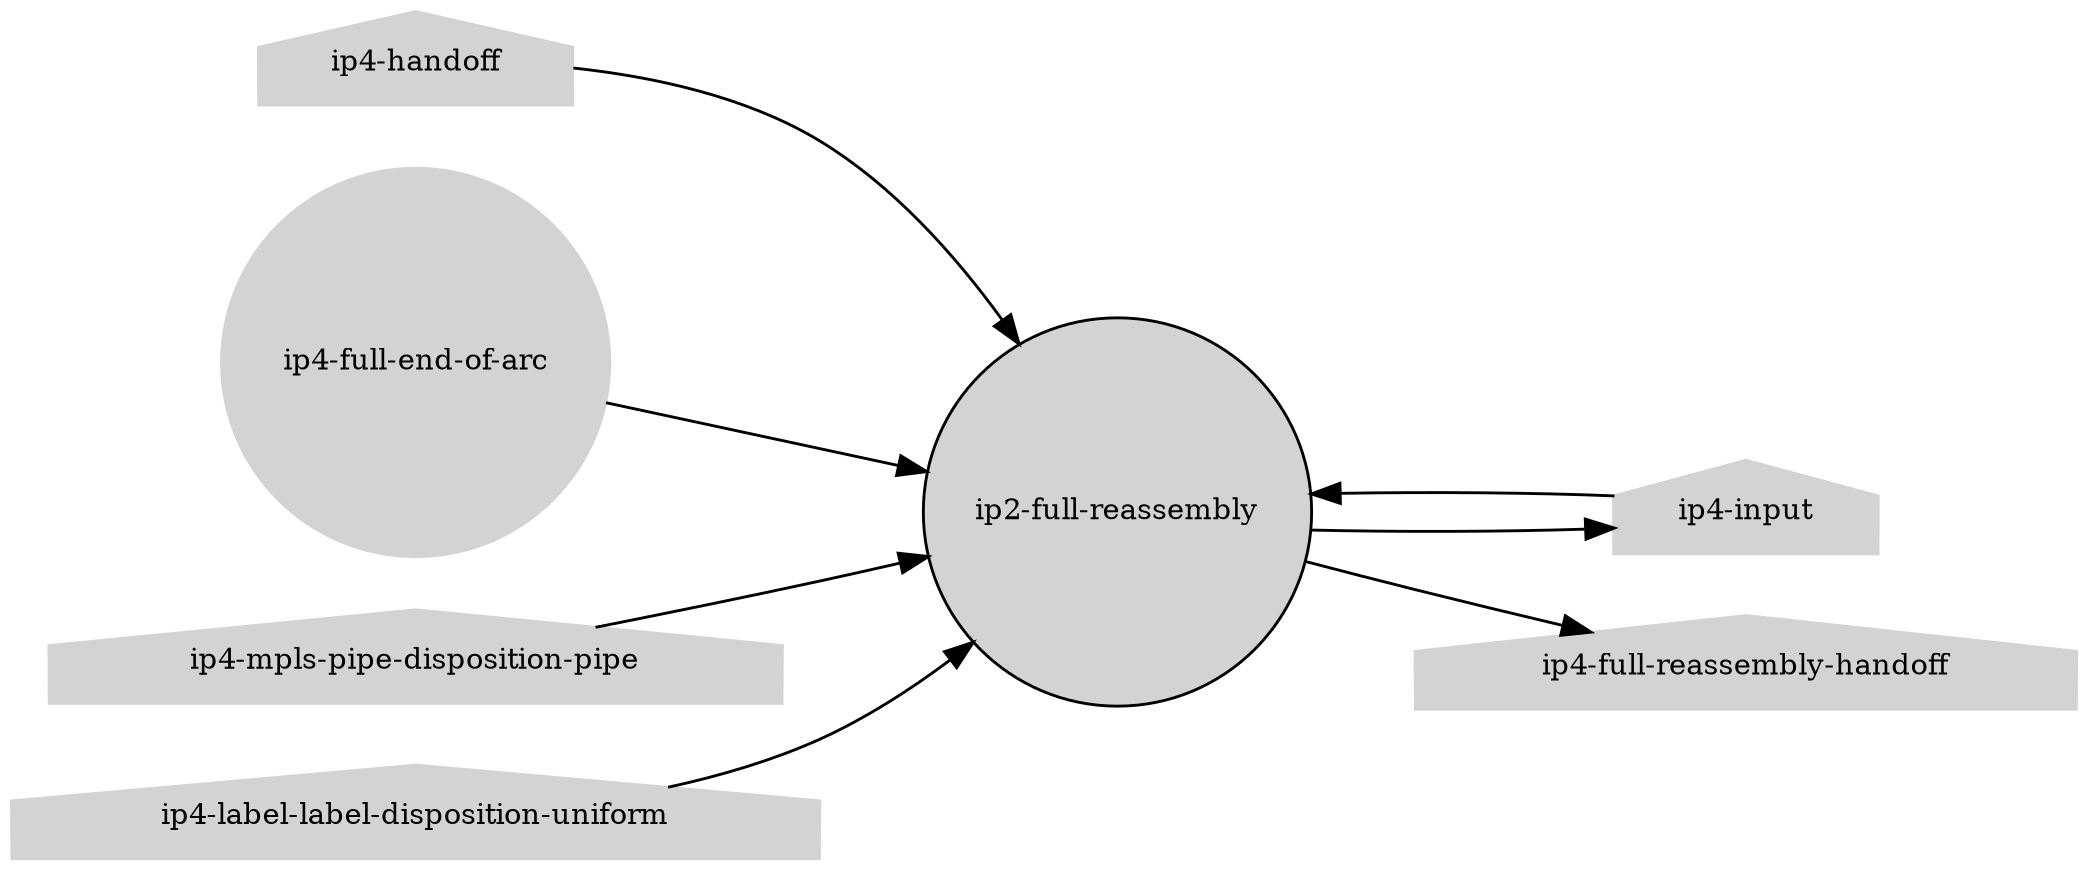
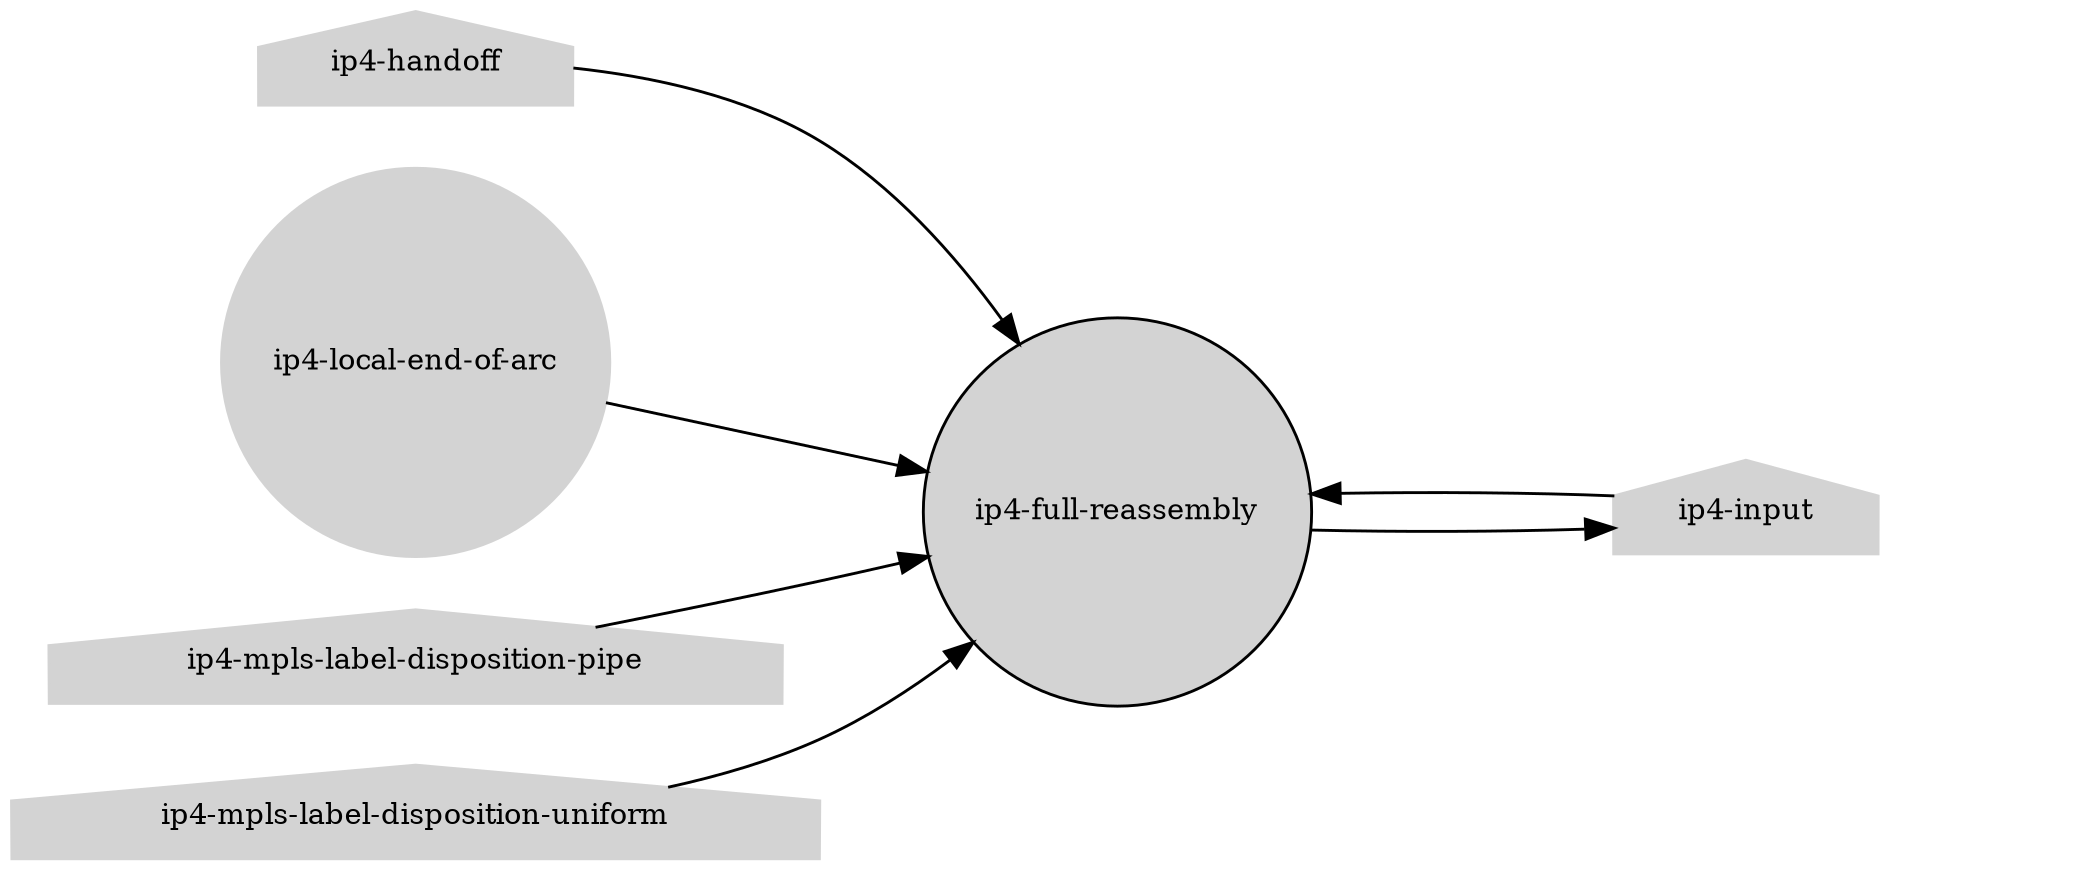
(416, 362) -> (416, 362)
(1117, 512) -> (1117, 512)
(416, 662) -> (416, 662)
(1746, 667) -> none
(416, 817) -> (416, 817)
